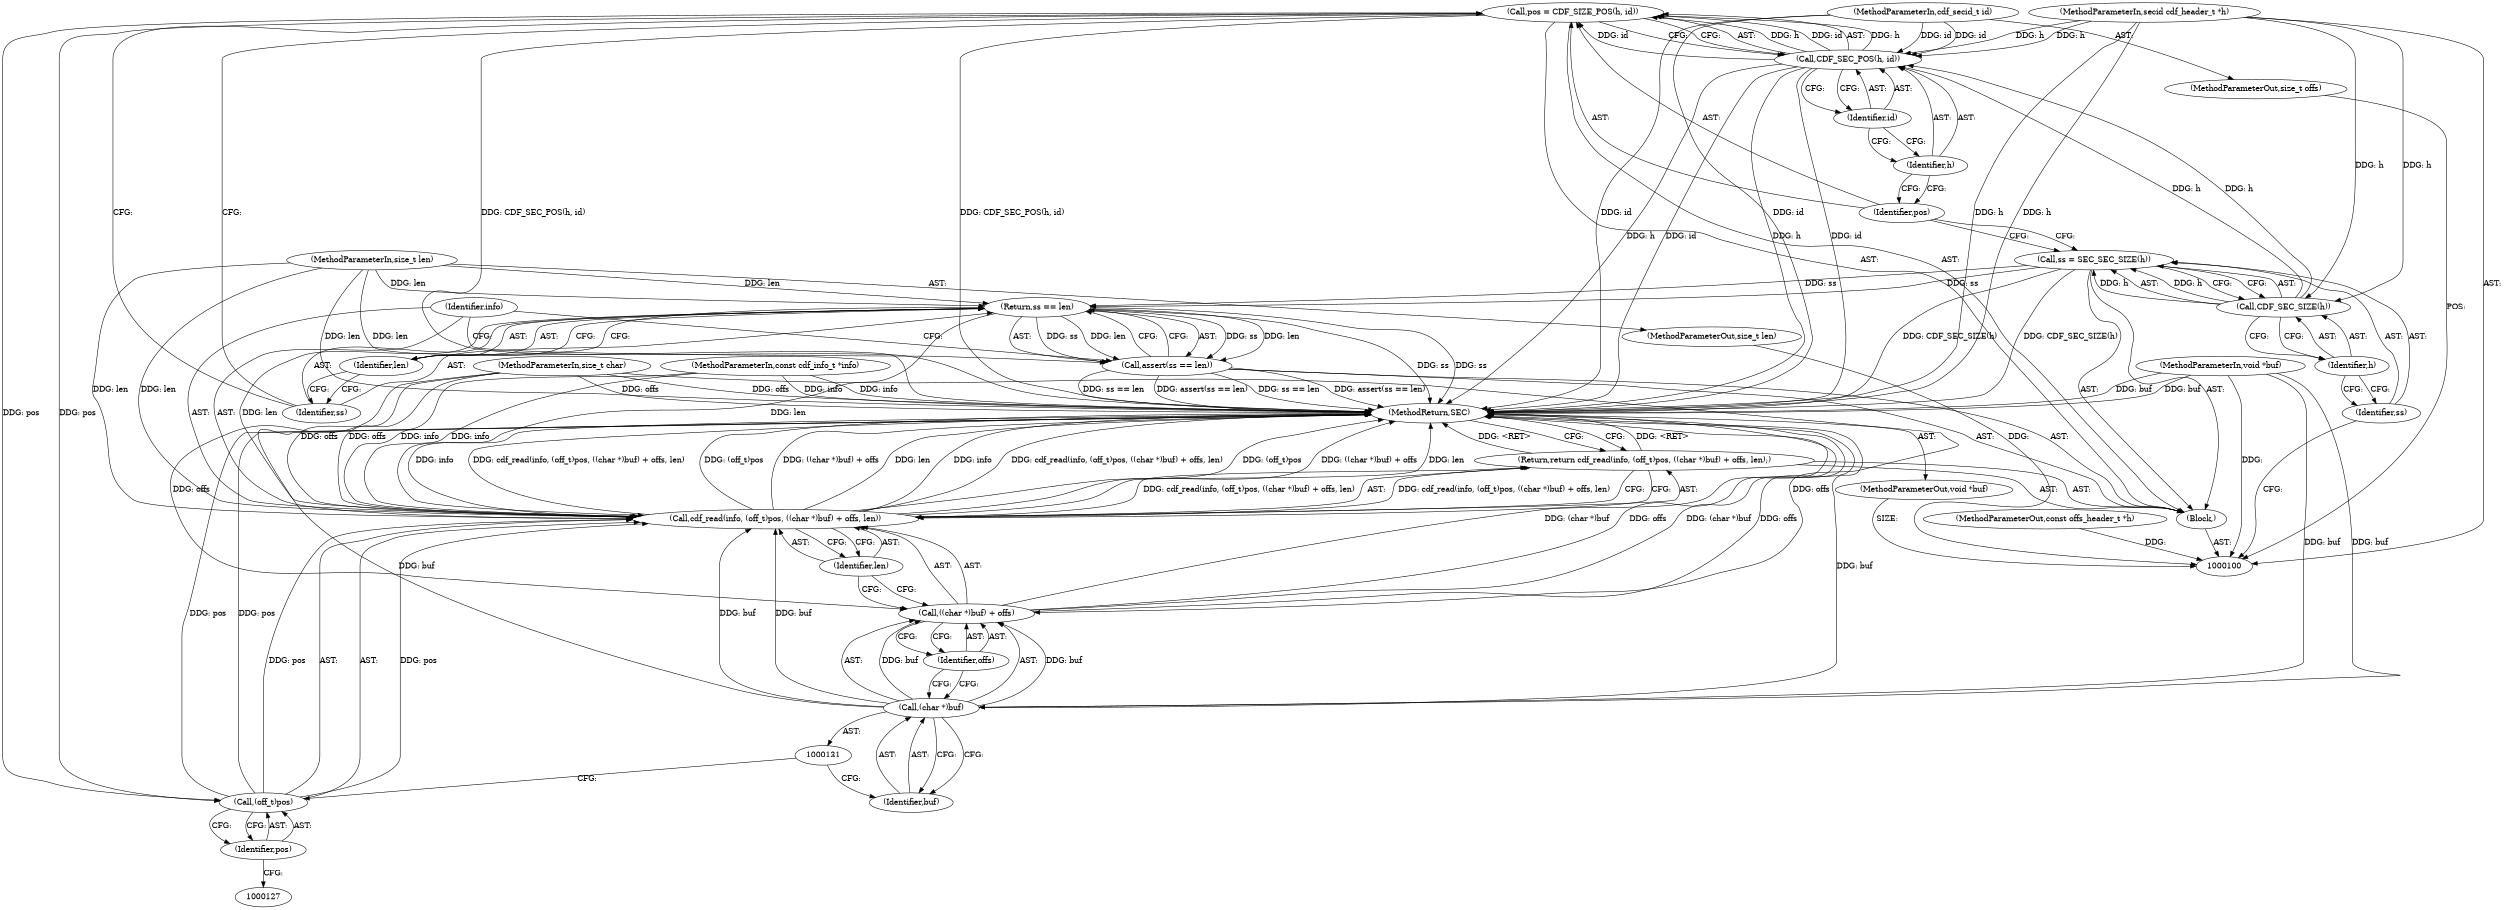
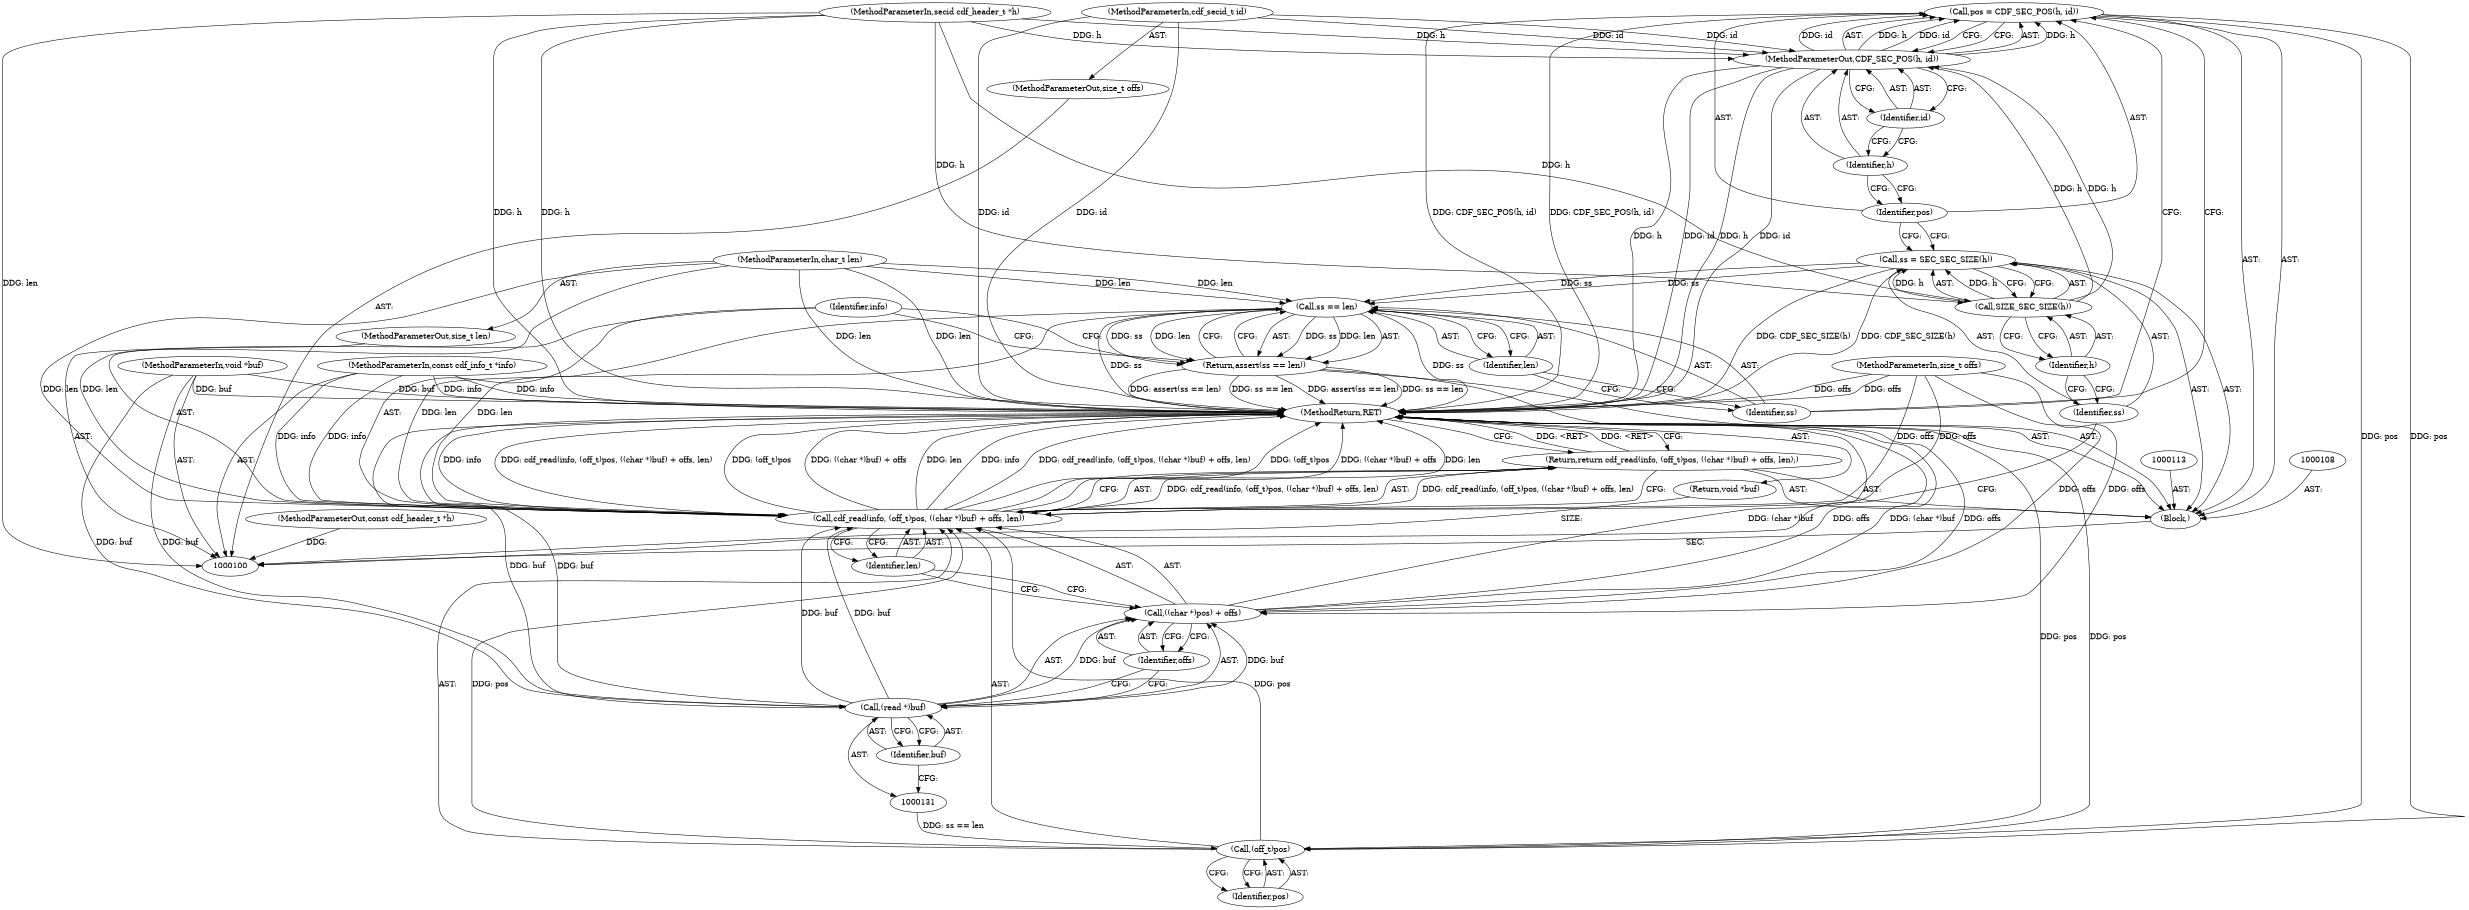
(1573, 12) -> (2014, 12)
(1848, 60) -> (1852, 60)
(372, 260) -> (800, 260)
(2494, 284) -> (20, 284)
(1037, 307) -> (1327, 307)
(2284, 307) -> (2023, 307)
(2457, 307) -> (386, 307)
(562, 366) -> (1919, 366)
(1167, 366) -> (1254, 366)
(1429, 413) -> (1341, 413)
none -> (250, 435)
(2020, 437) -> (85, 437)
none -> (2169, 461)
(2253, 461) -> (187, 461)
none -> (2318, 461)
(1924, 490) -> (1725, 490)
(2045, 519) -> (366, 519)
(2224, 543) -> (1697, 543)
(967, 614) -> (1193, 614)
(931, 708) -> (893, 708)
(588, 779) -> (953, 826)
(845, 786) -> (918, 776)
(263, 897) -> none
